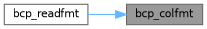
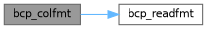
(102, 14) -> (94, 14)
